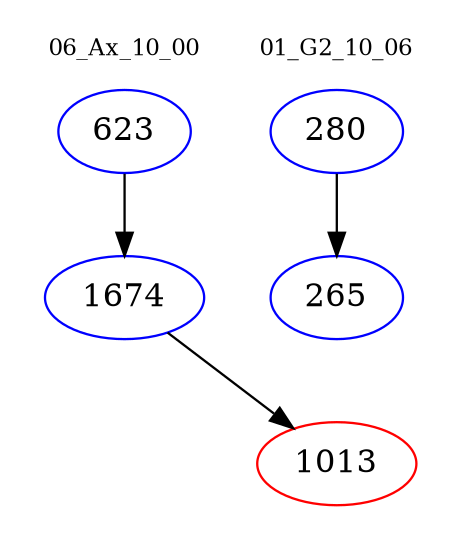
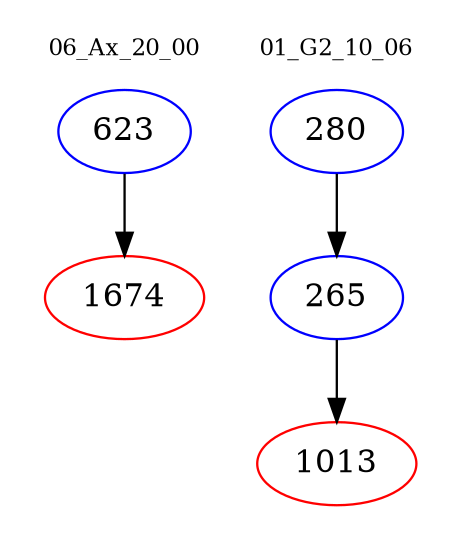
(125, 50) -> (125, 50)
(125, 298) -> (125, 298)
(221, 373) -> (337, 369)
